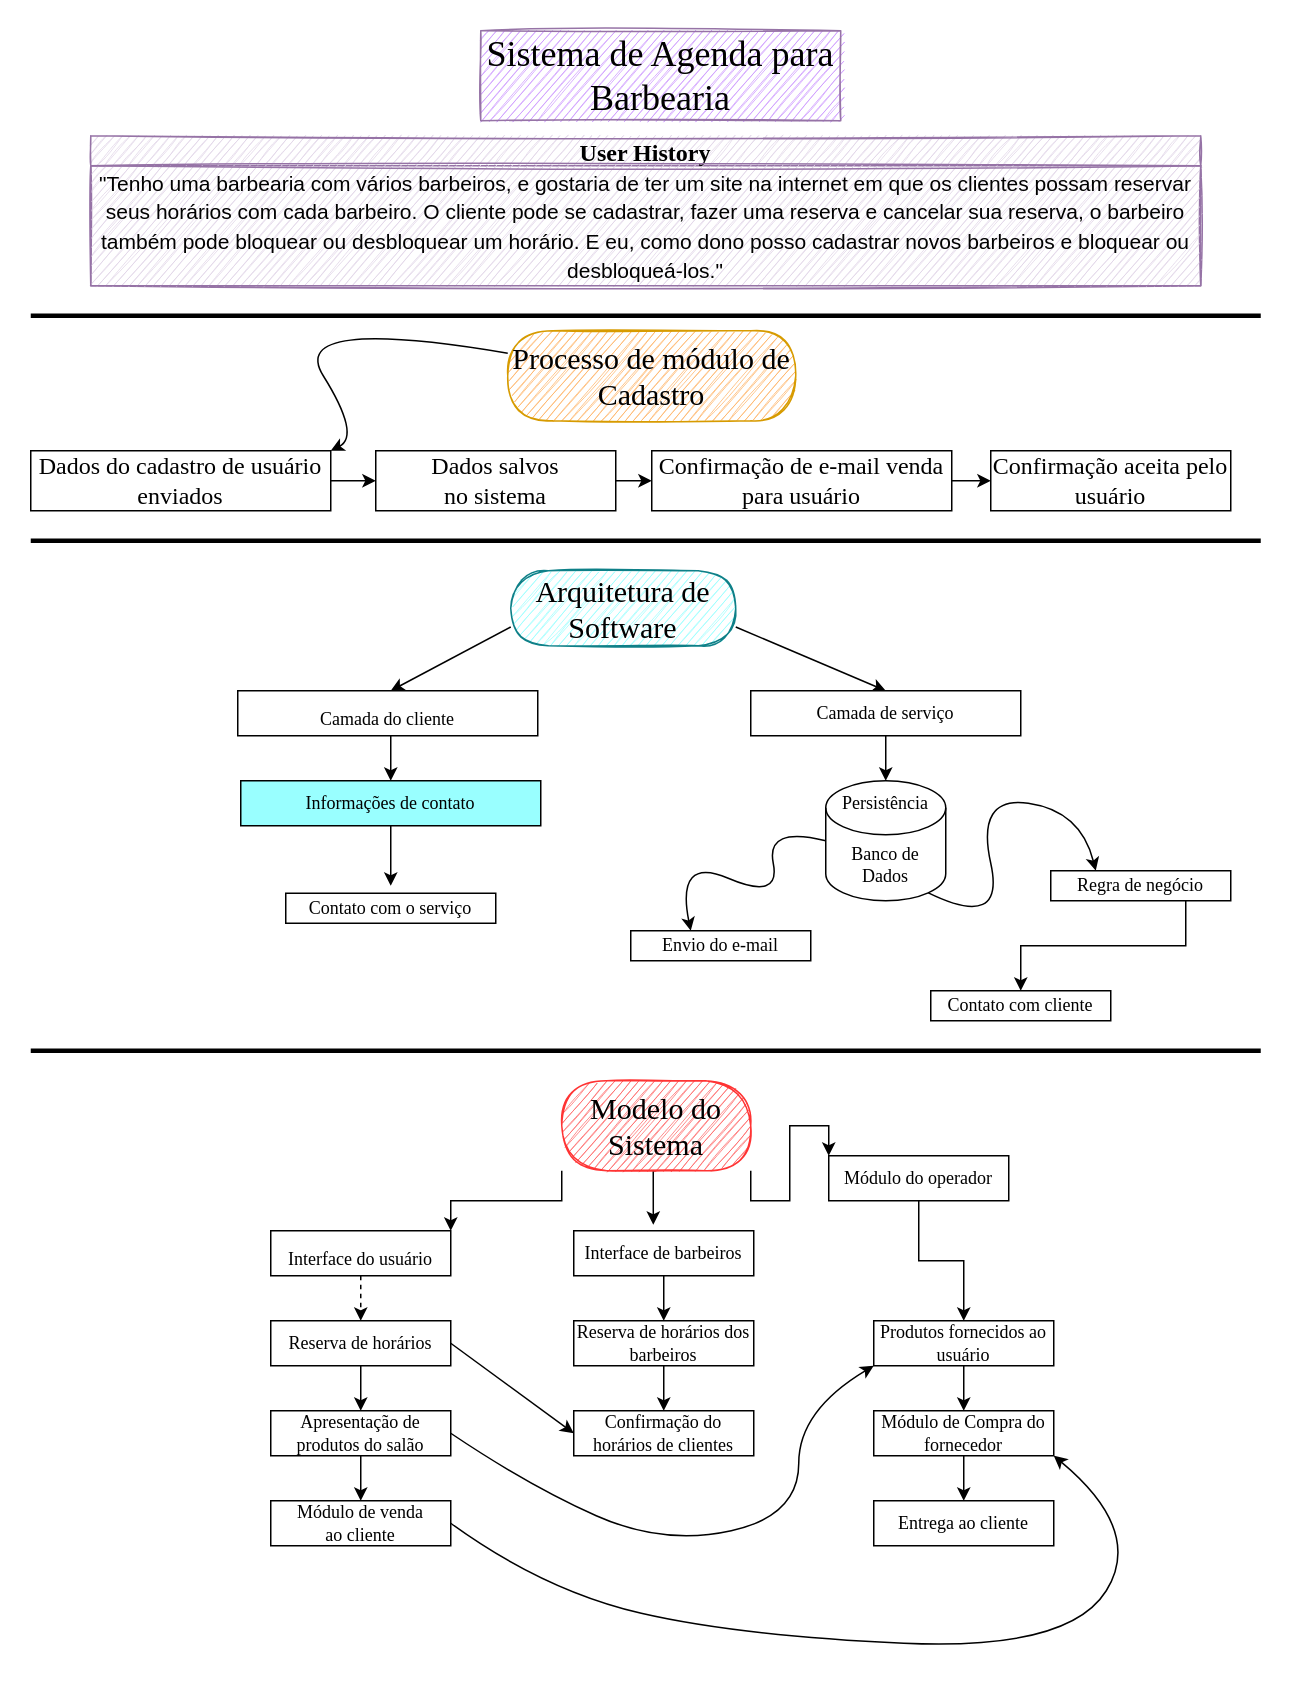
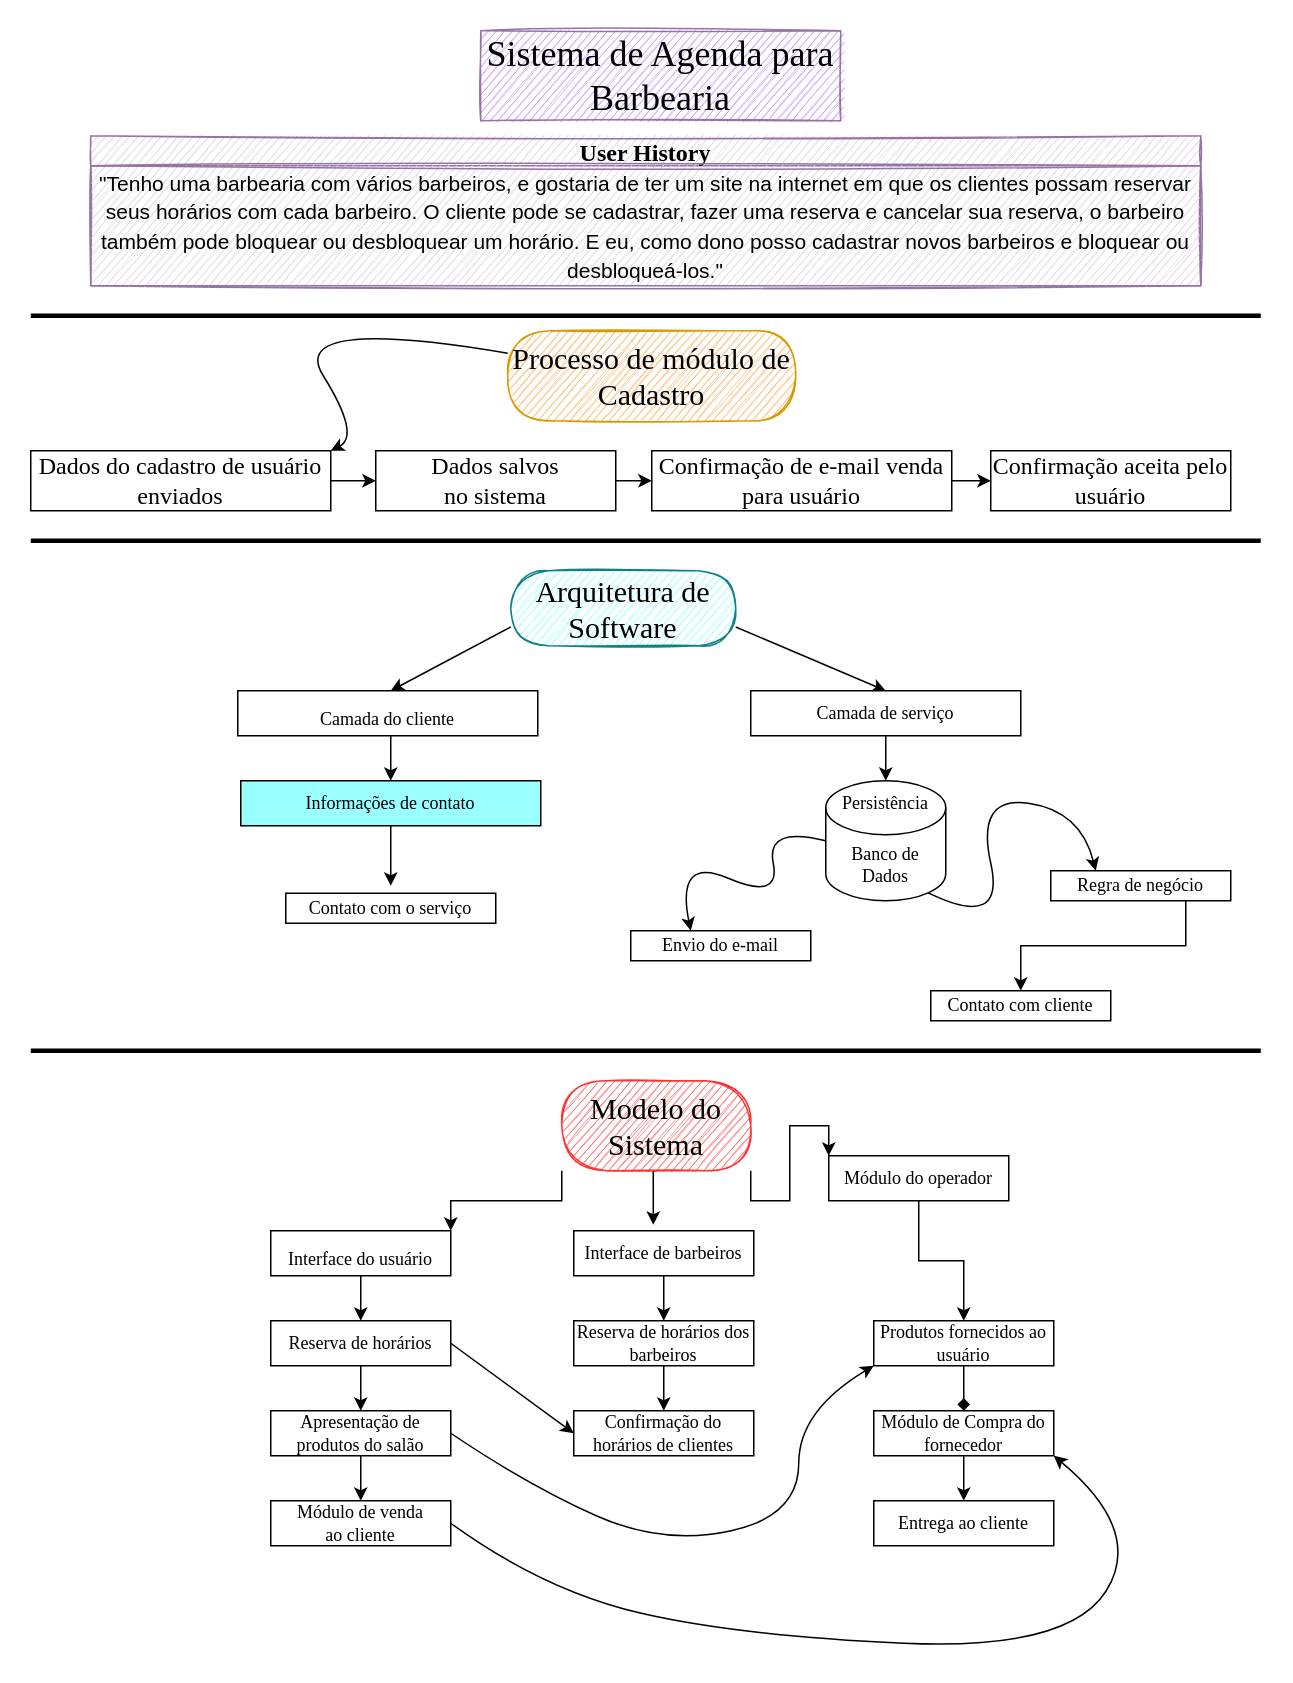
(361, 1294) -> (361, 1294)
(964, 1399) -> (964, 1398)
